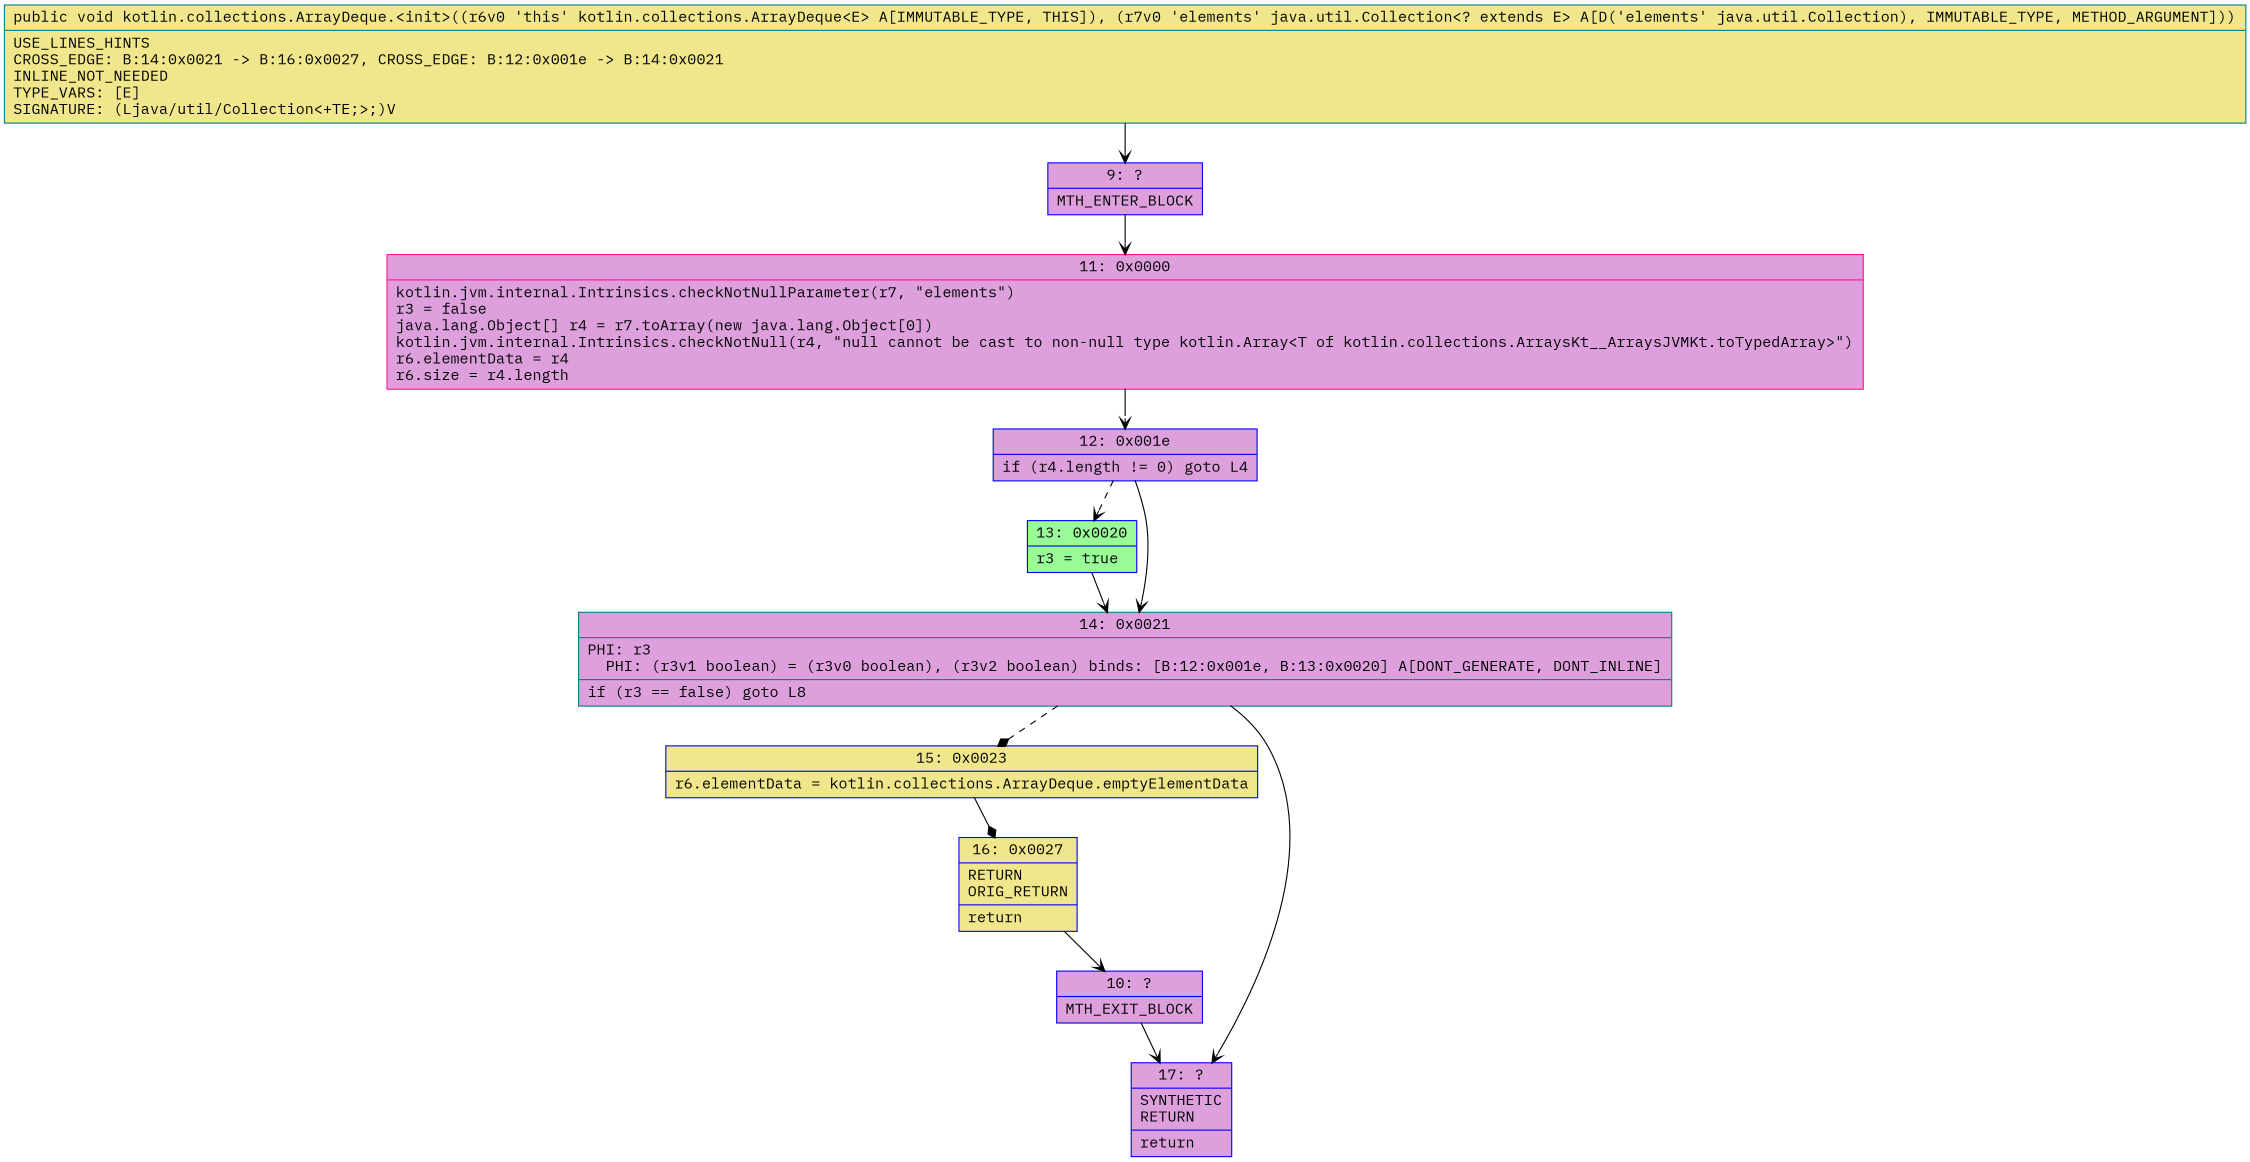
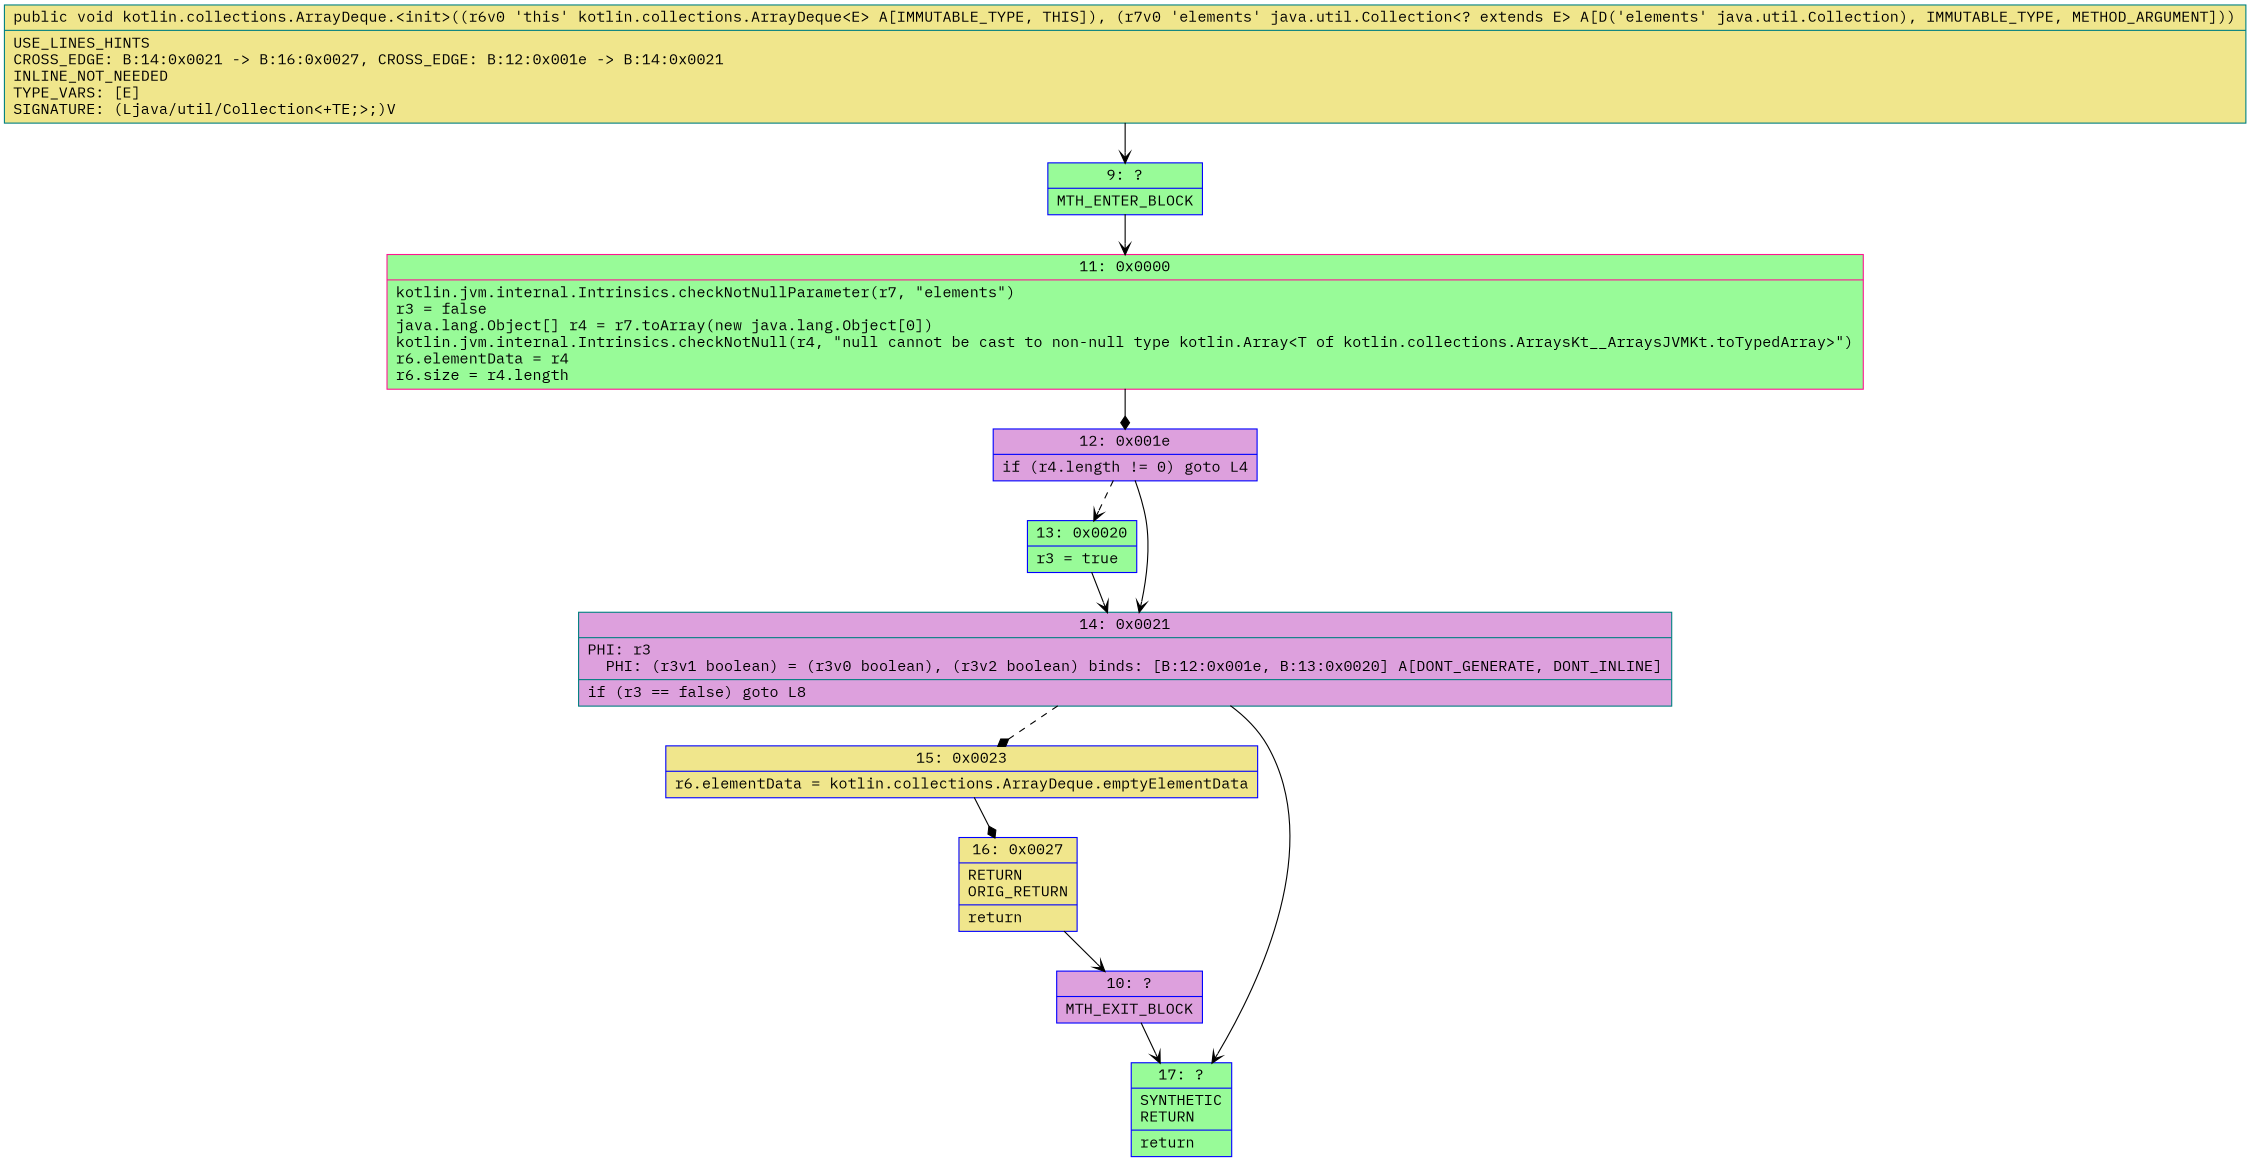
(1125, 189) -> (1125, 189)
(1125, 322) -> (1125, 322)
(1125, 402) -> (1125, 402)
(1181, 1110) -> (1181, 1110)
